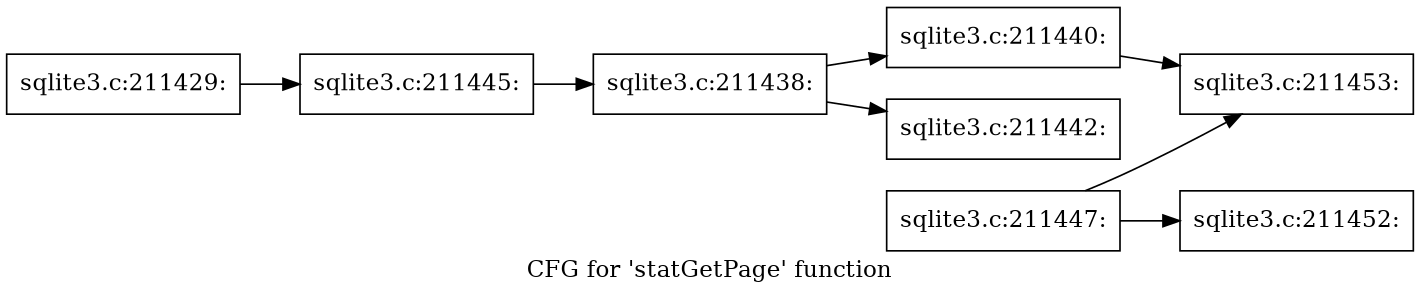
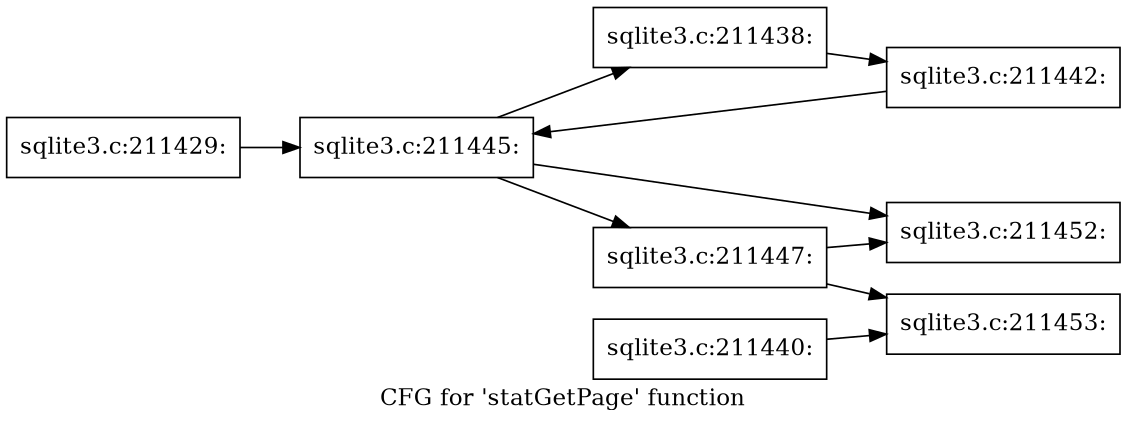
(848, 62) -> none
none -> (718, 111)
none -> (702, 189)
none -> (556, 200)
